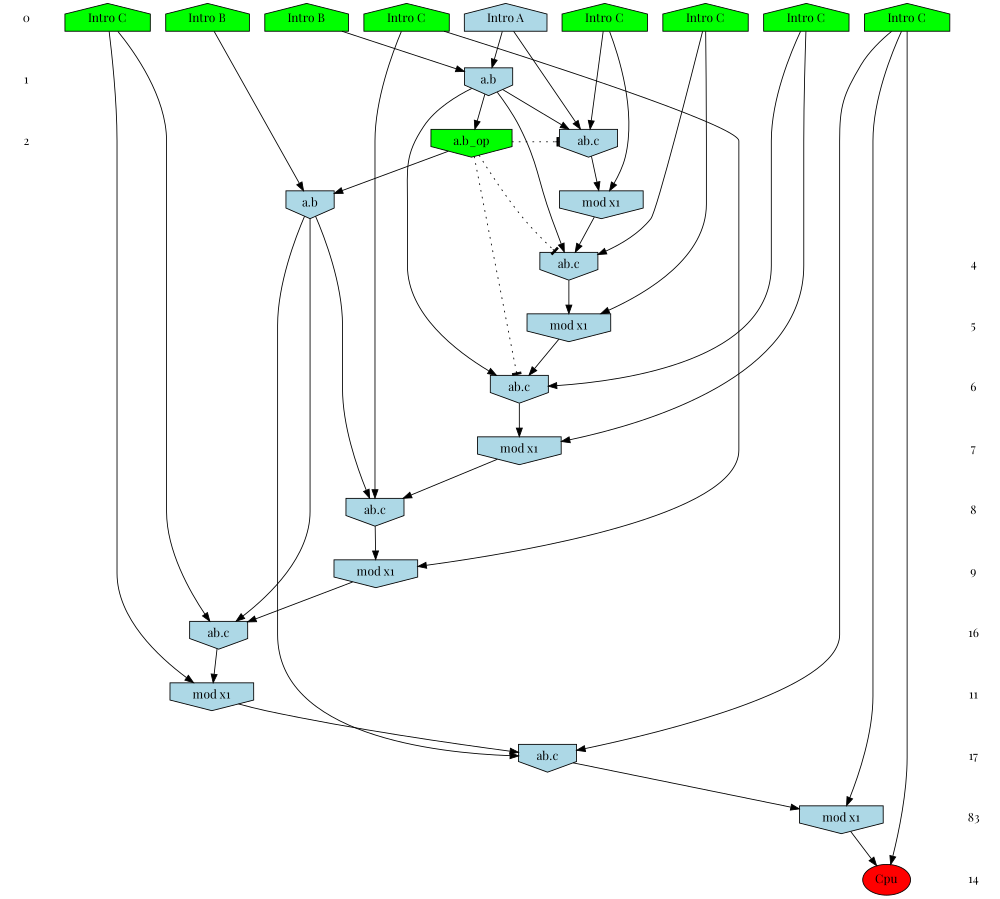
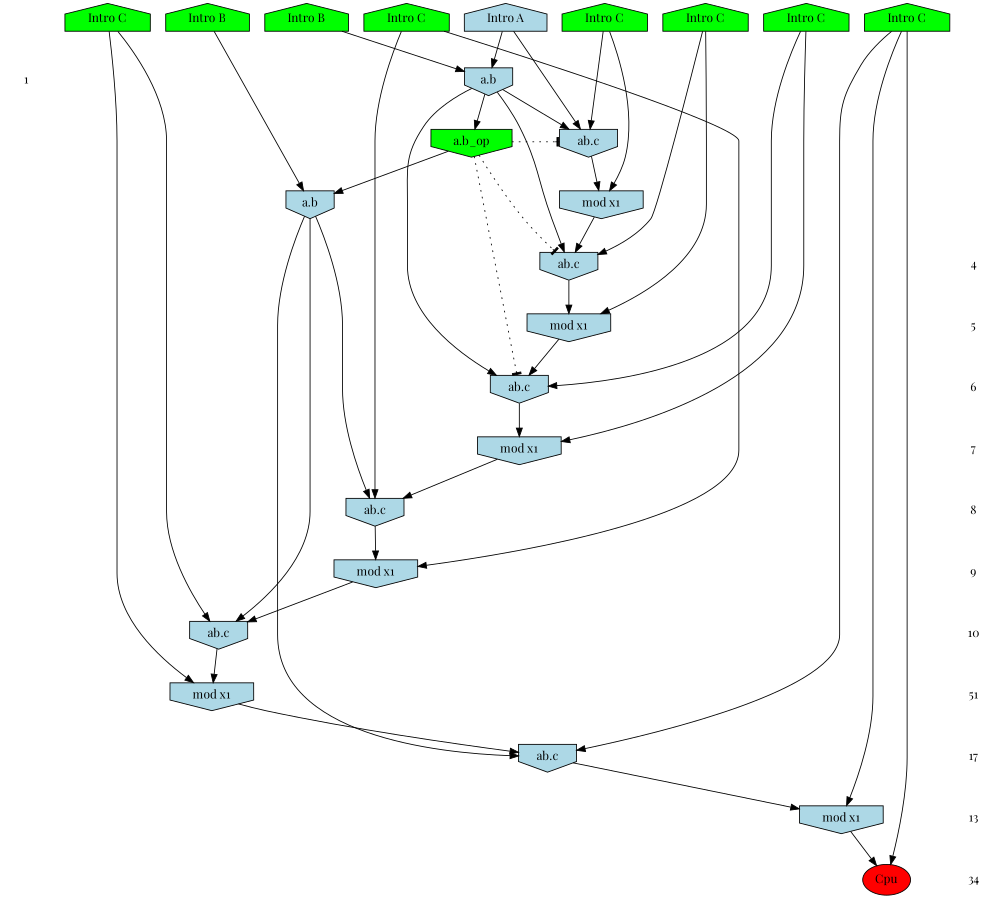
(26, 19) -> none
(26, 142) -> none
(974, 634) -> (974, 634)
(974, 695) -> (974, 695)
(974, 818) -> (974, 818)
(974, 880) -> (974, 880)
